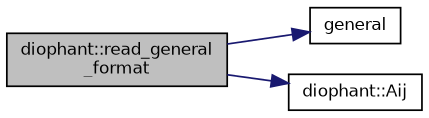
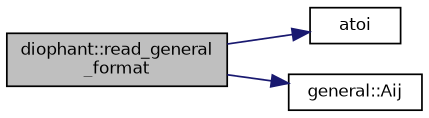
(355, 26) -> (355, 26)
(355, 92) -> (355, 92)
